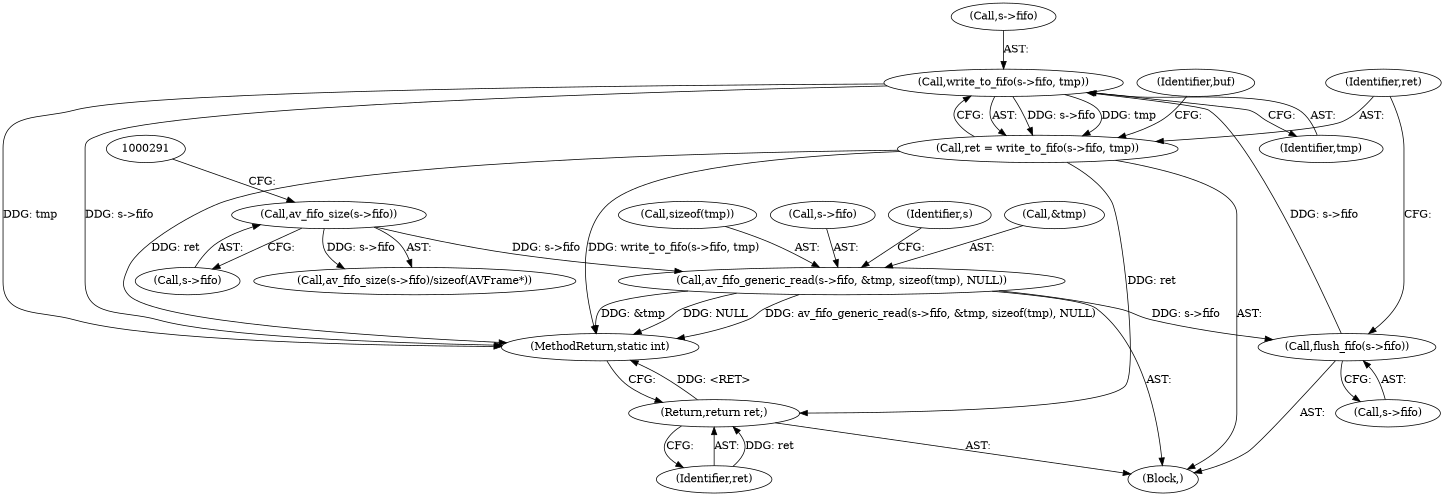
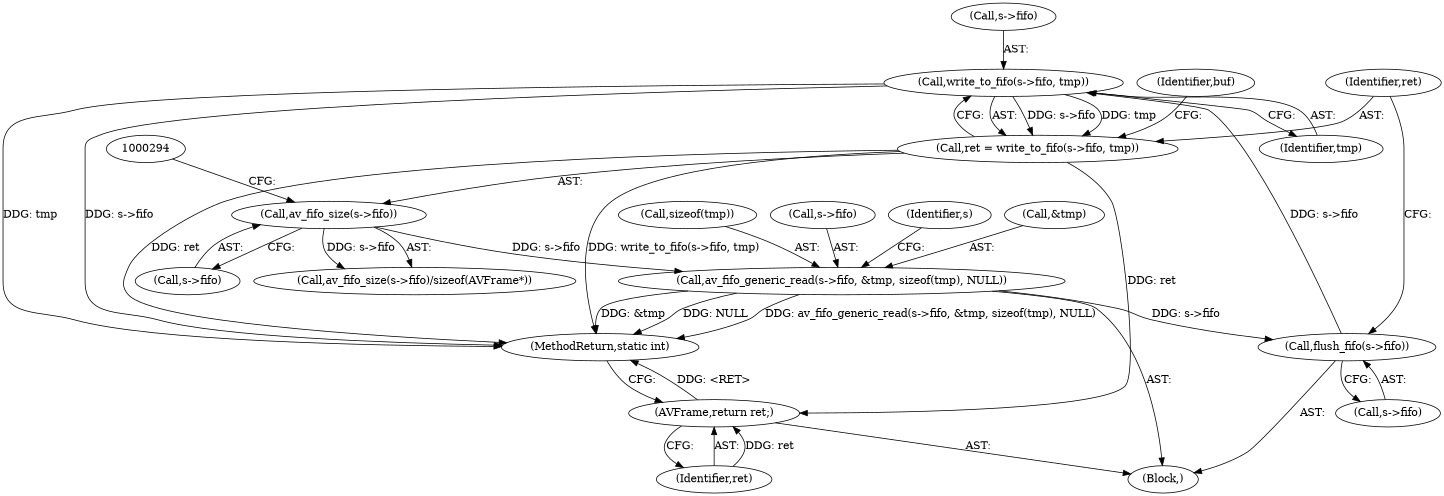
(146, 149) -> (146, 149)
(1237, 280) -> (646, 168)
(714, 413) -> (714, 413)
